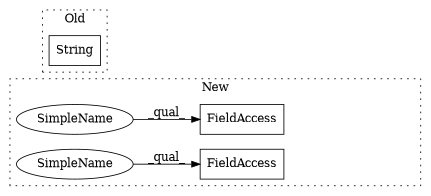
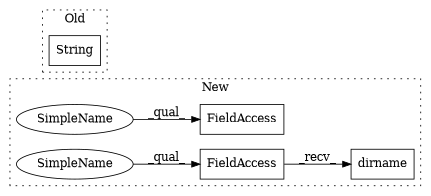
none -> (383, 164)
